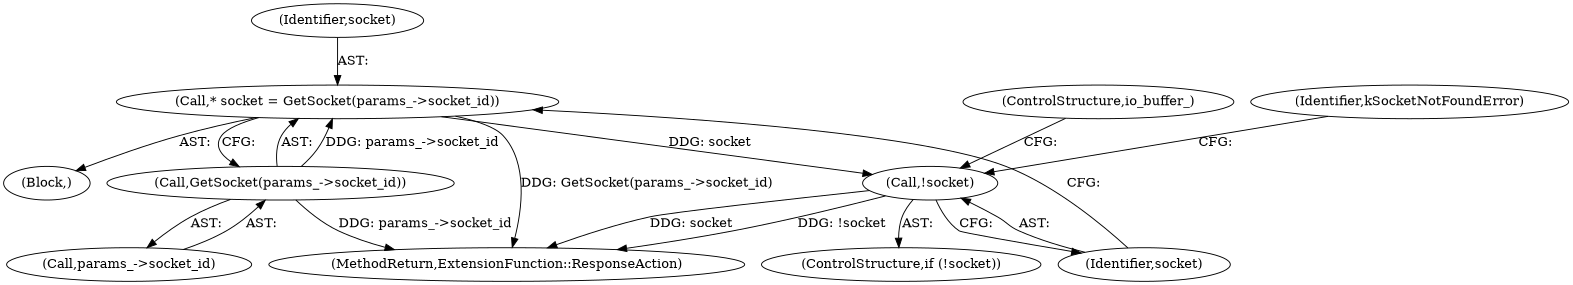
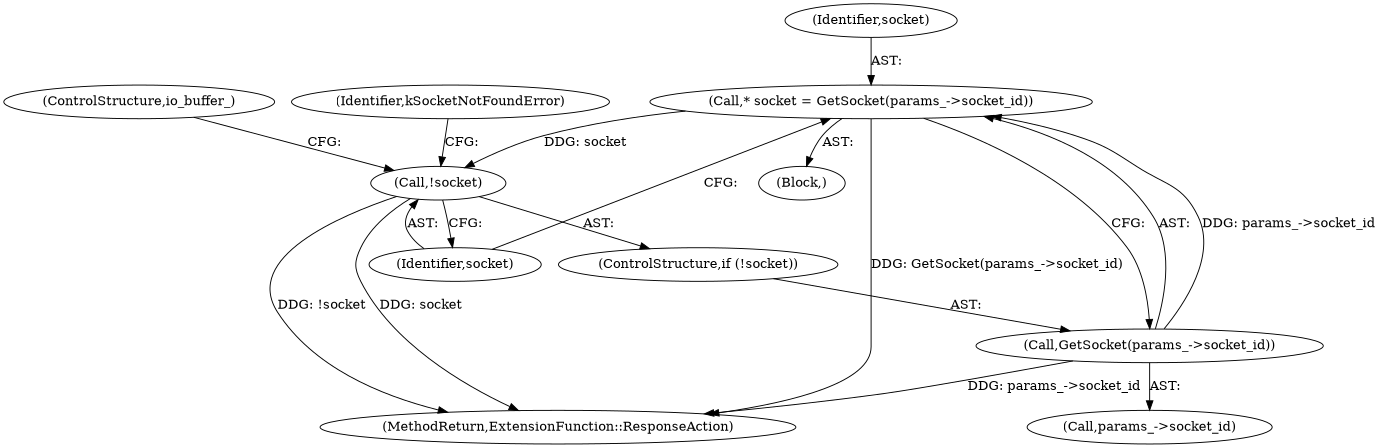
(223, 232) -> (917, 304)
